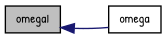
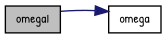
(91, 28) -> (78, 10)
